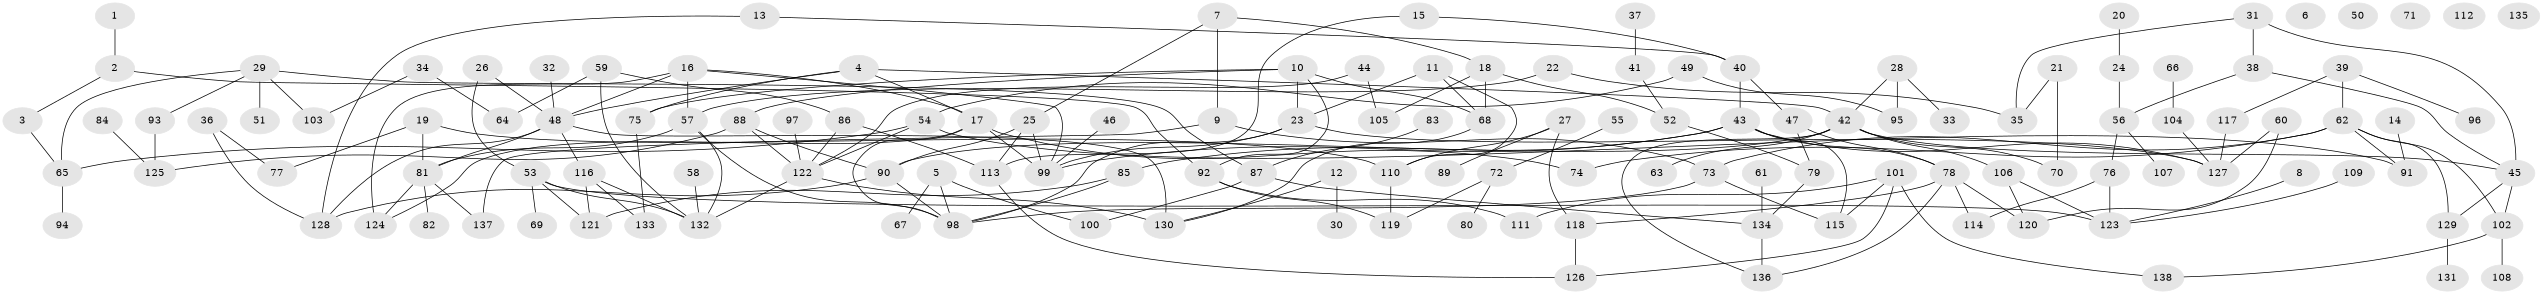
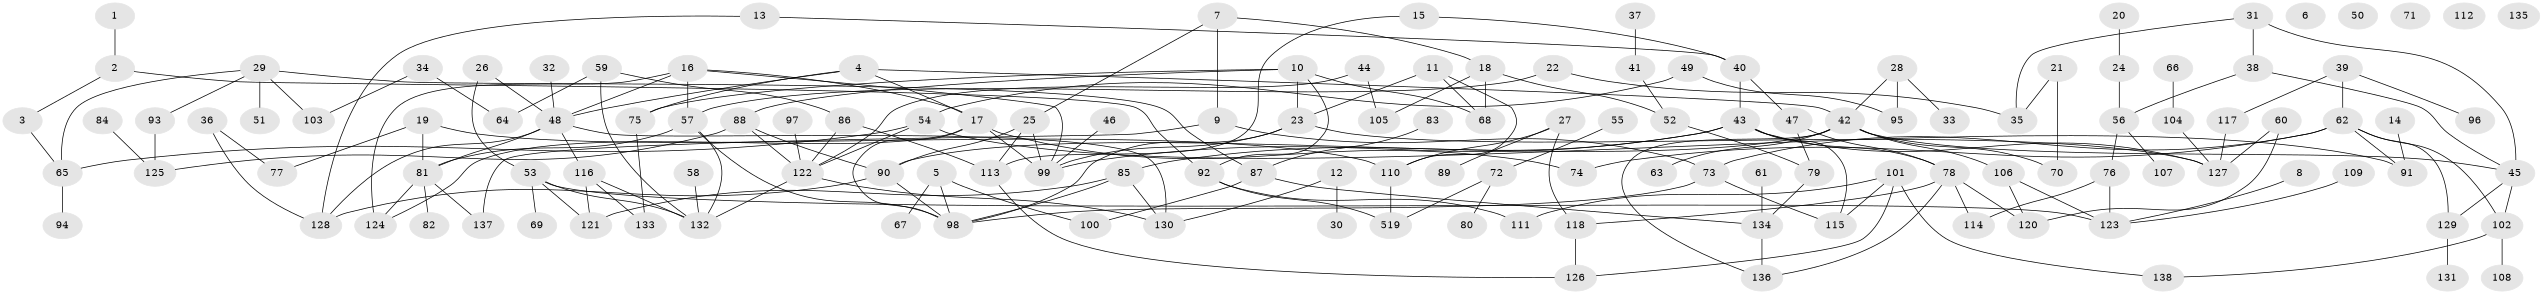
(1306, 163) -> (1144, 199)
(1391, 226) -> (1391, 226)
